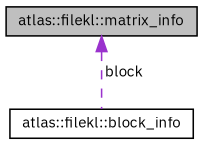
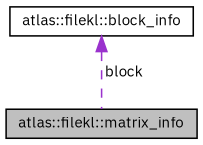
(102, 80) -> (102, 80)
